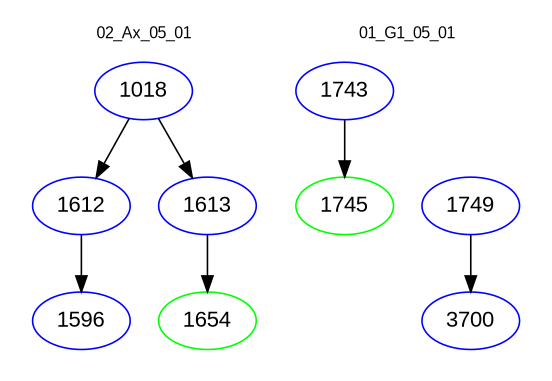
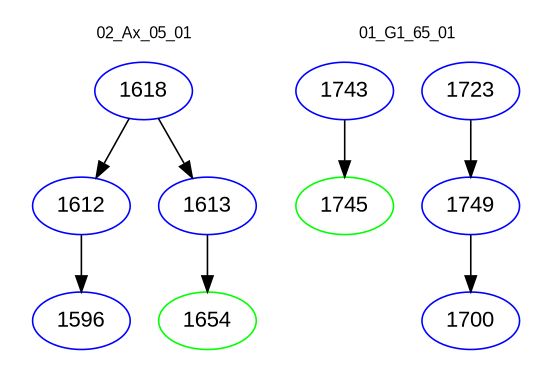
(408, 34) -> (408, 34)
(144, 91) -> (144, 91)
none -> (471, 91)
(471, 321) -> (471, 321)
